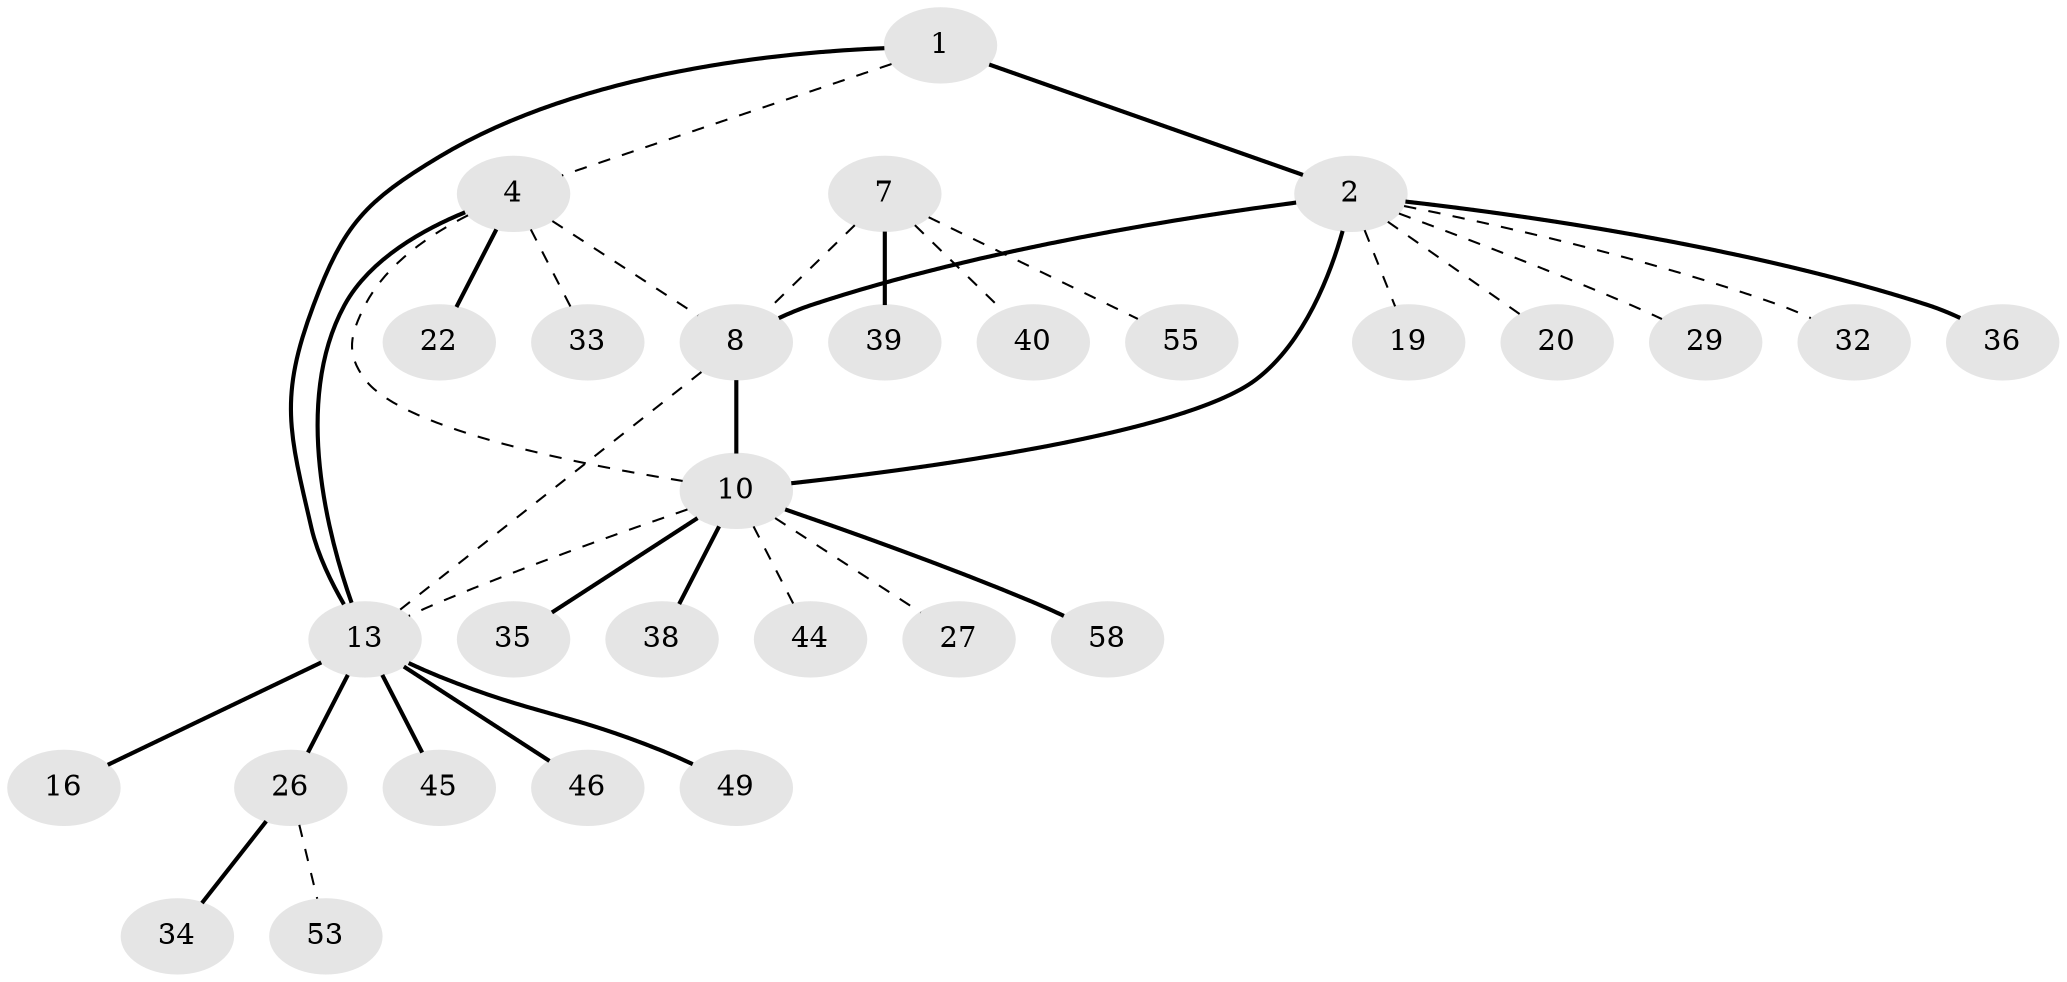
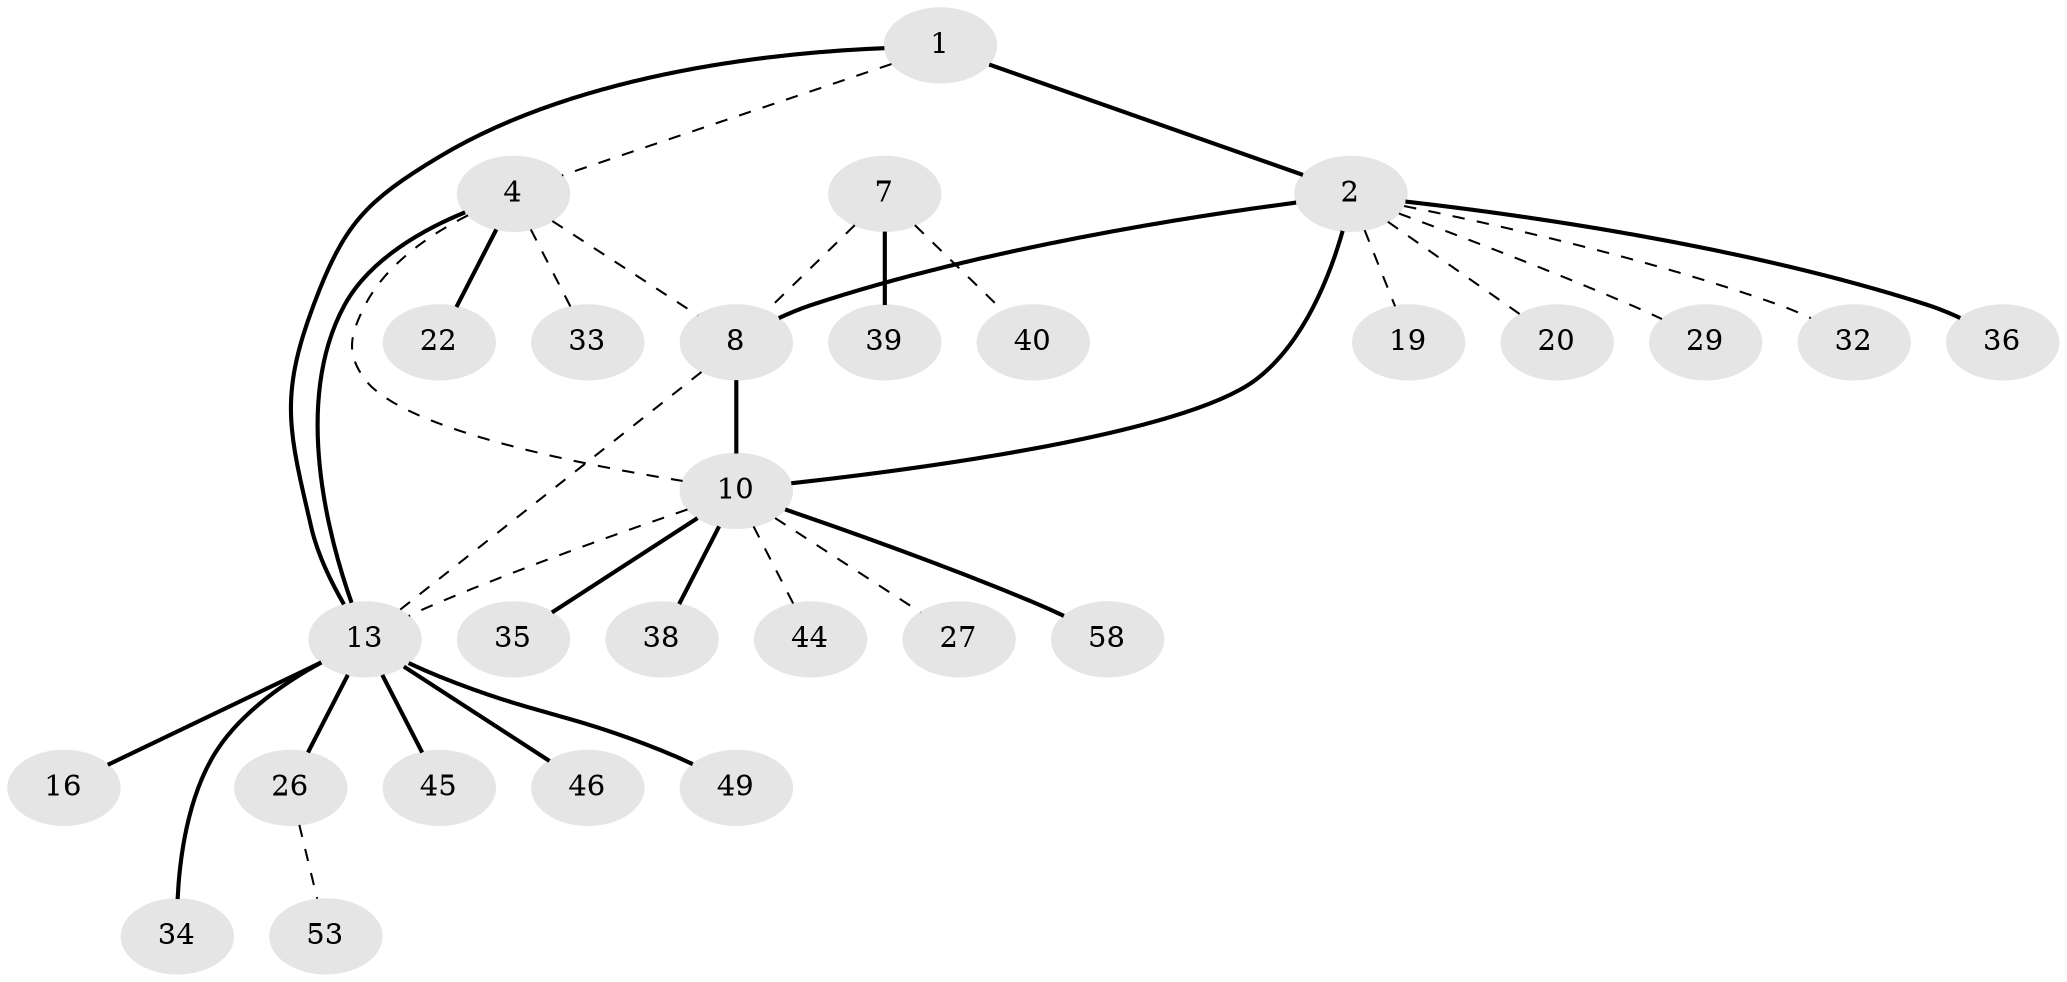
(1182, 342) -> none
(234, 862) -> (212, 758)
